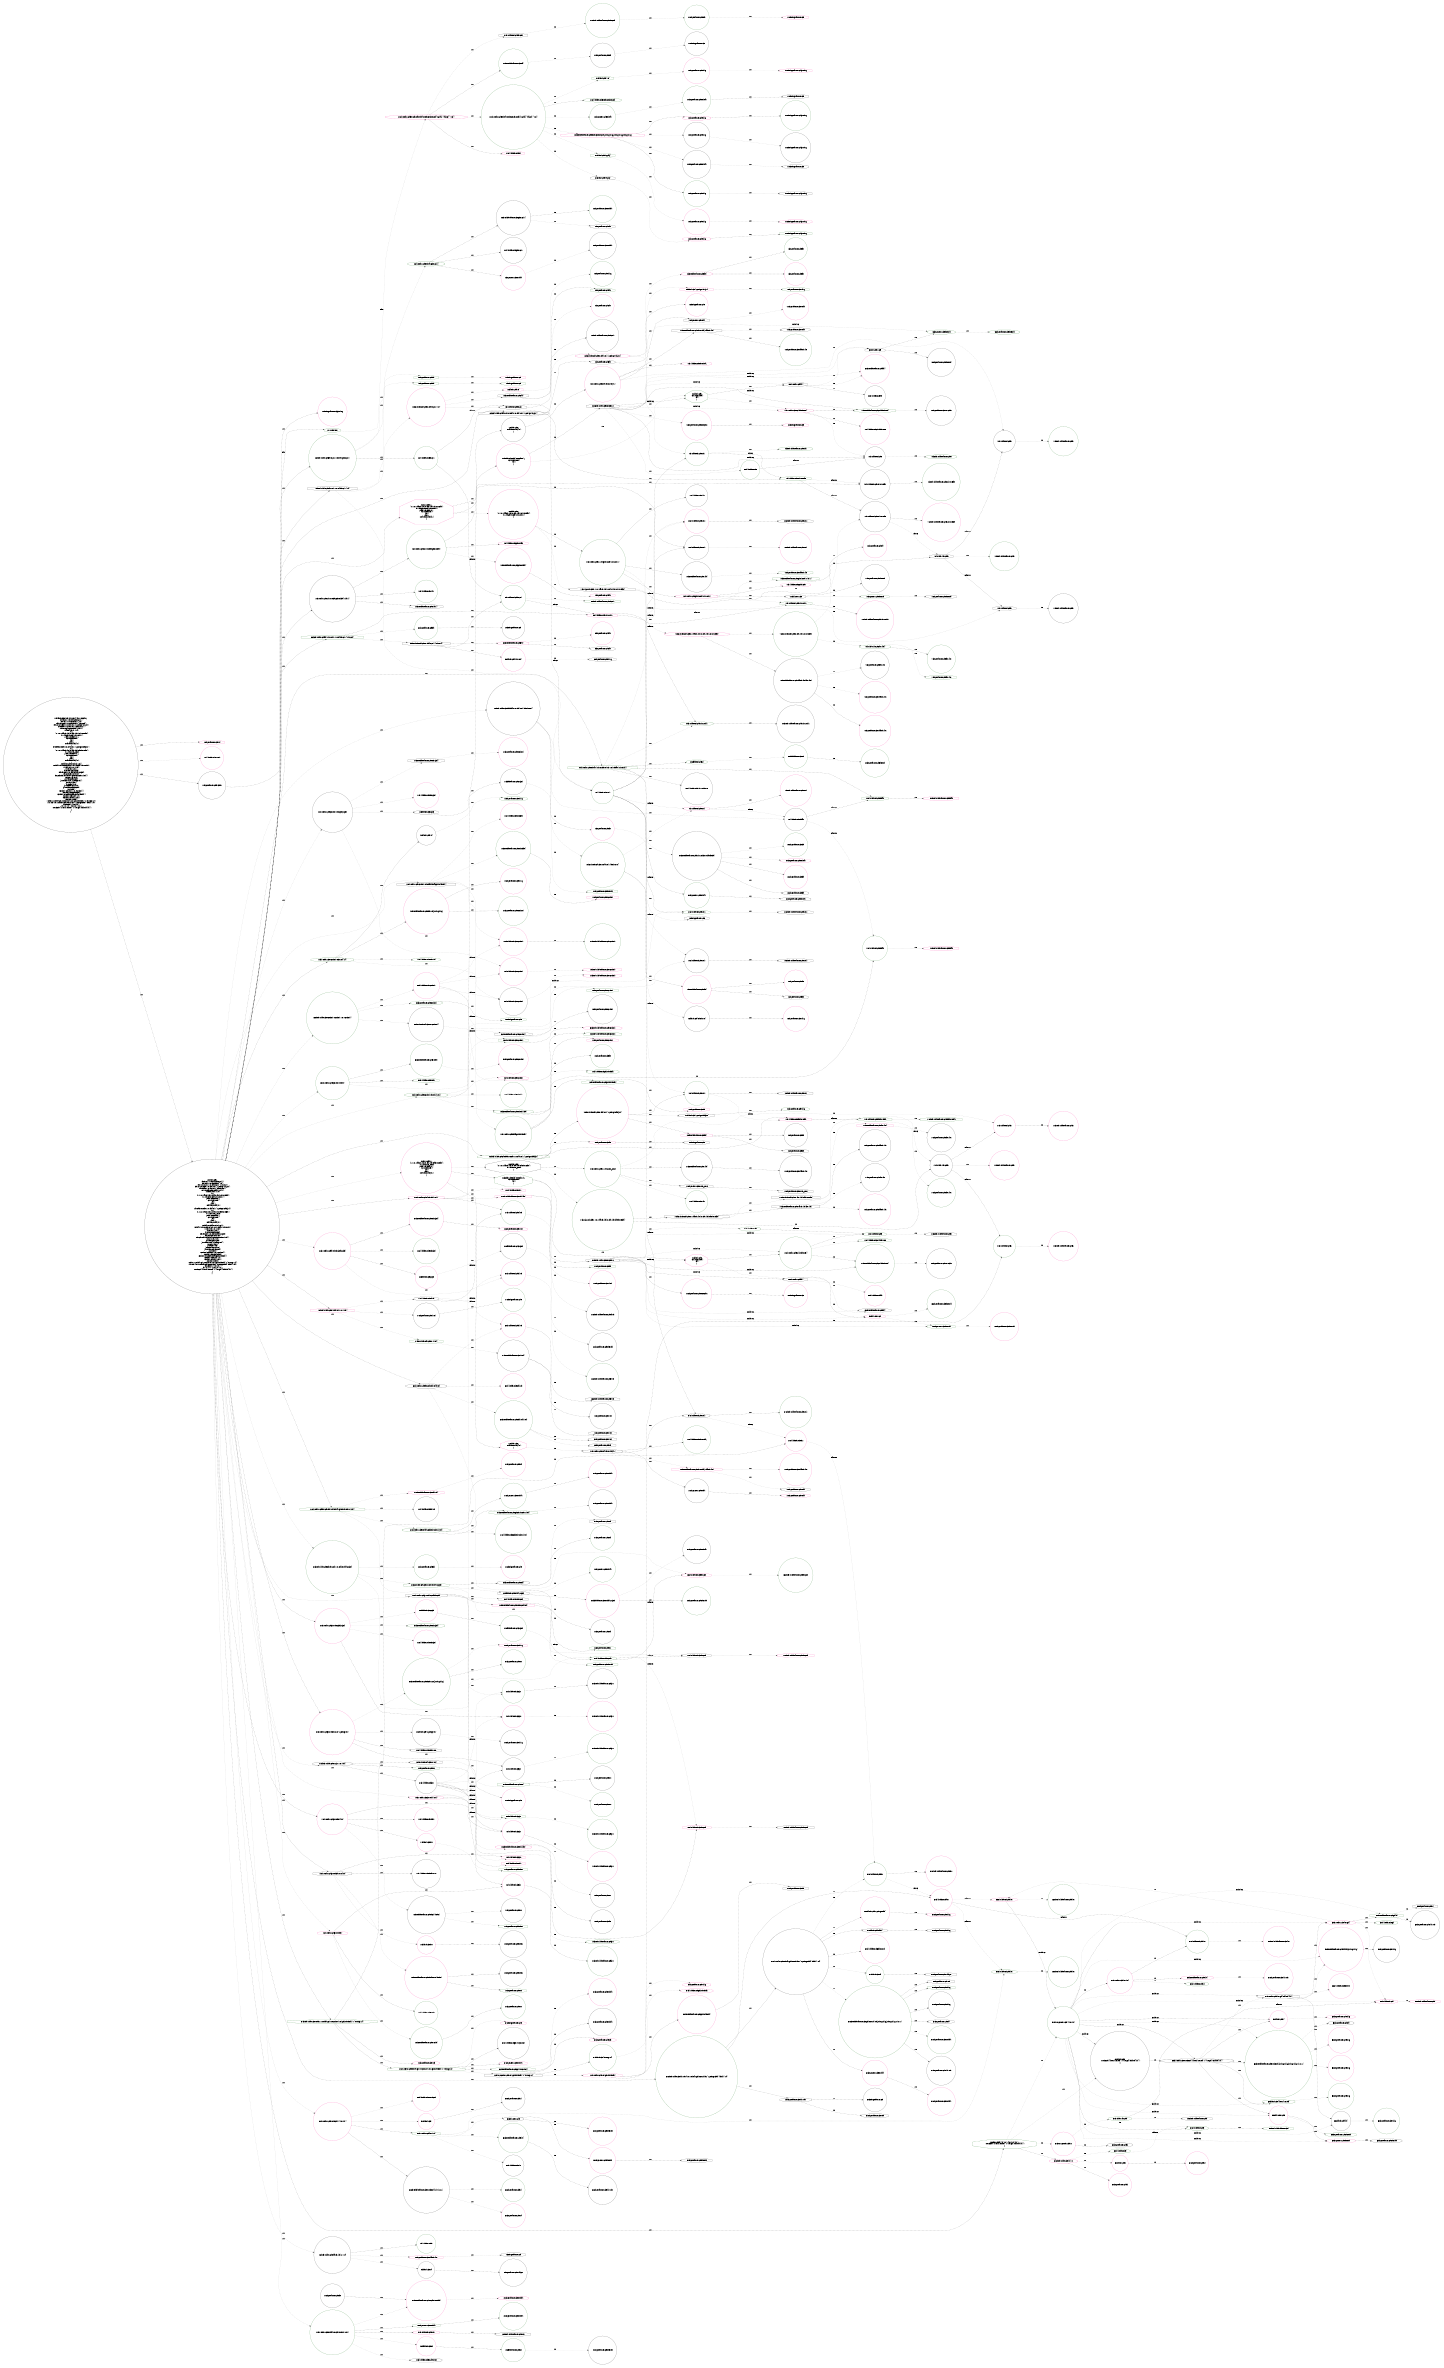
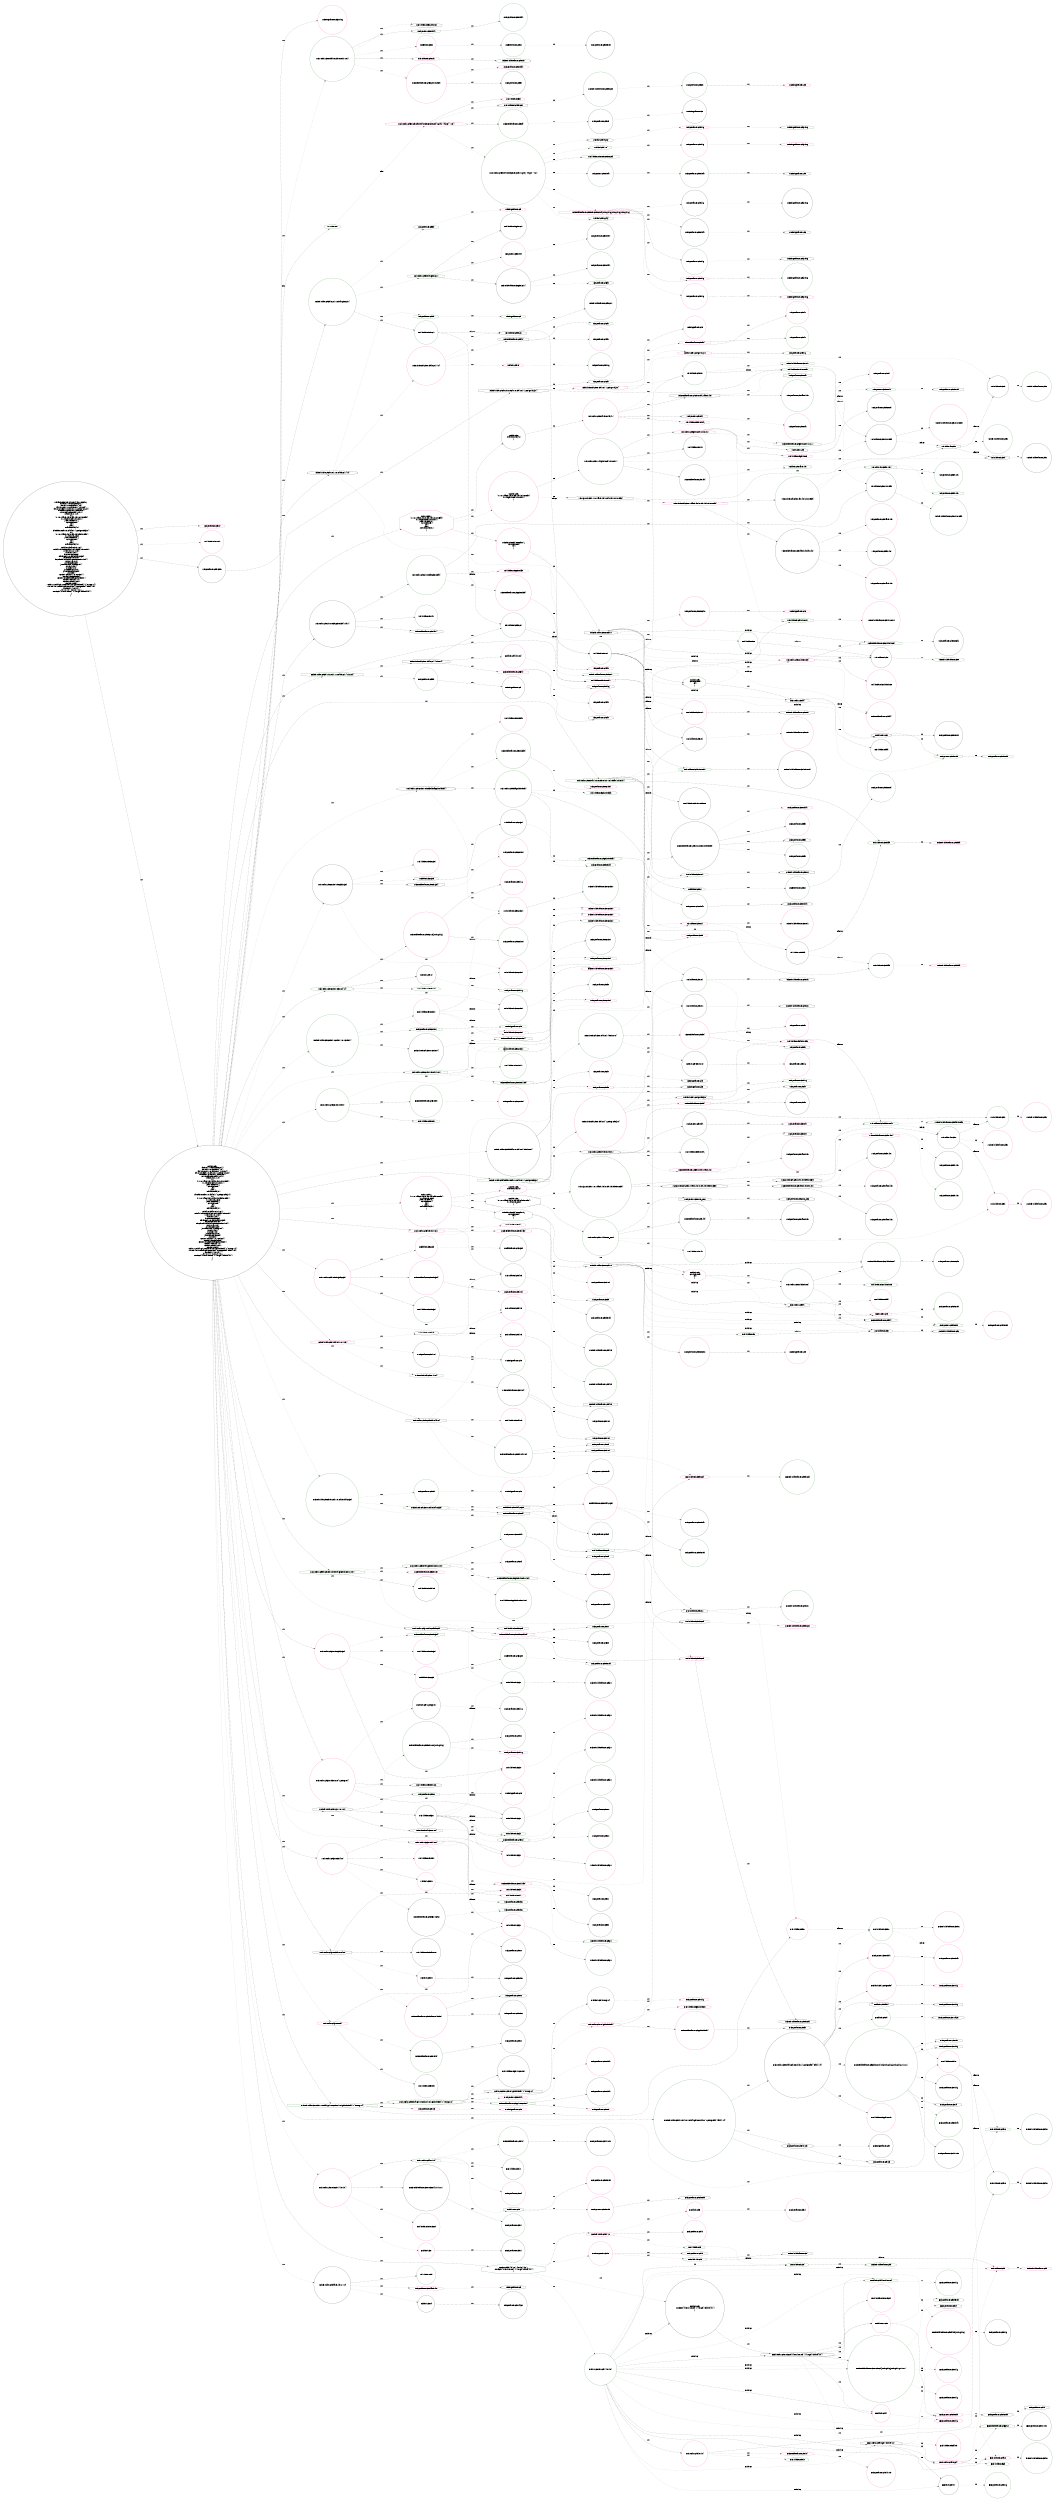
(834, 383) -> (840, 704)
(796, 573) -> (797, 467)
(555, 981) -> (554, 1010)
(467, 1480) -> (474, 1564)
(472, 1812) -> (472, 1881)
(1038, 1952) -> (788, 2447)
(475, 2204) -> (470, 2169)
(375, 2298) -> (473, 83)
none -> (881, 2298)
